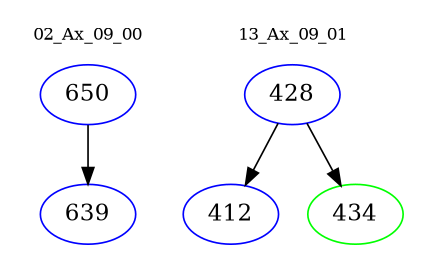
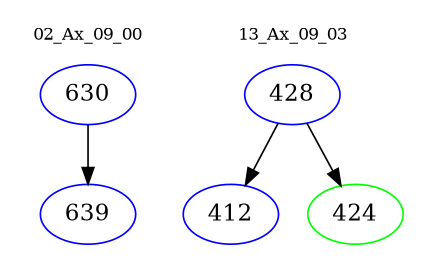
(293, 36) -> (293, 36)
(88, 95) -> (88, 95)
(355, 214) -> (355, 214)
